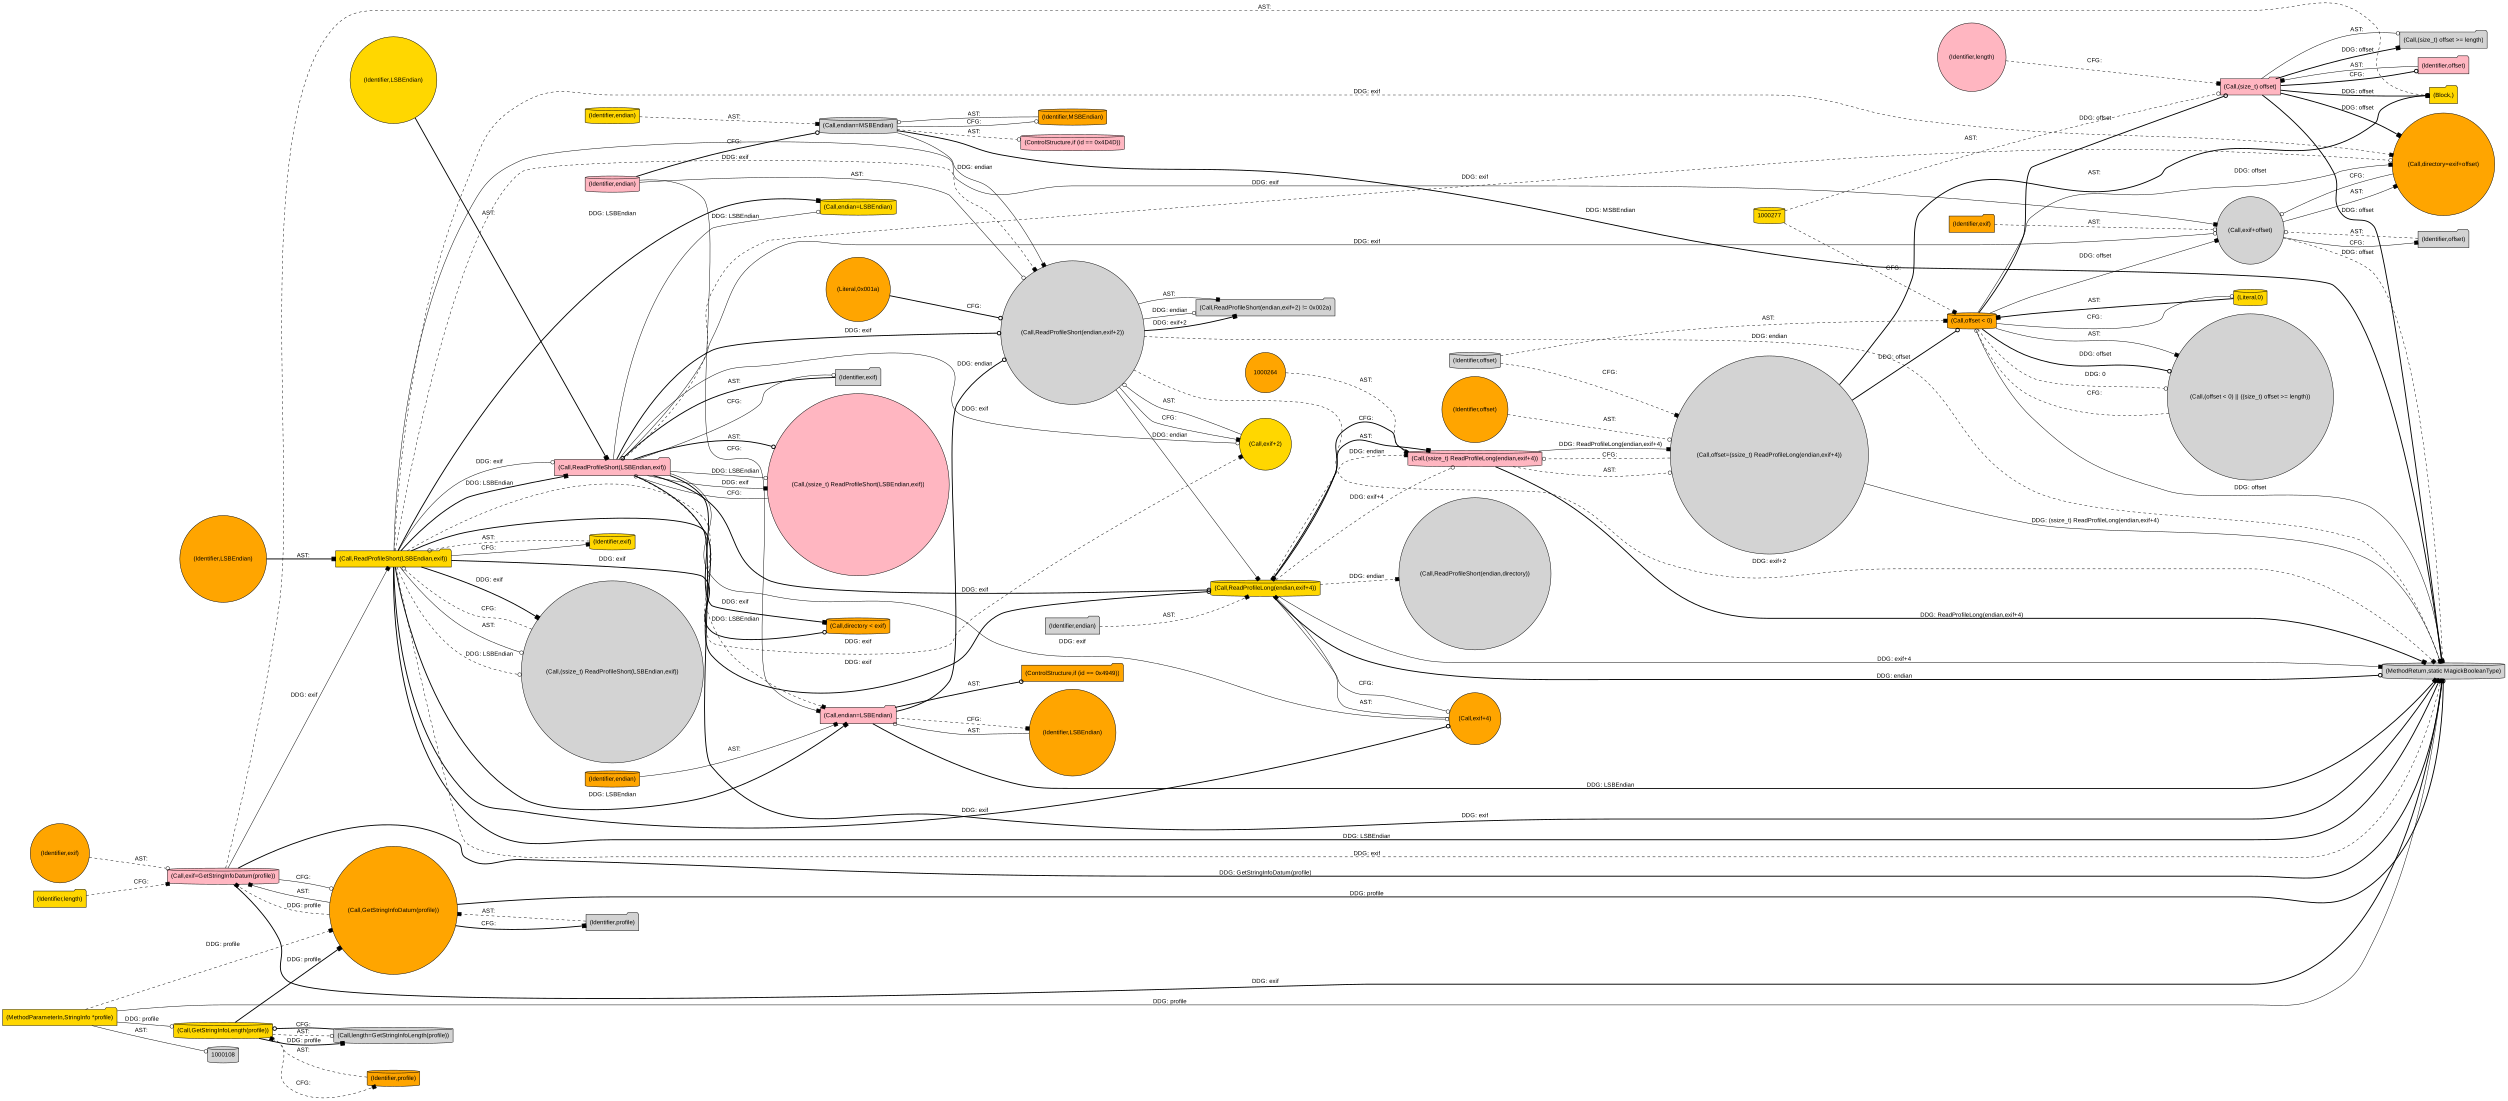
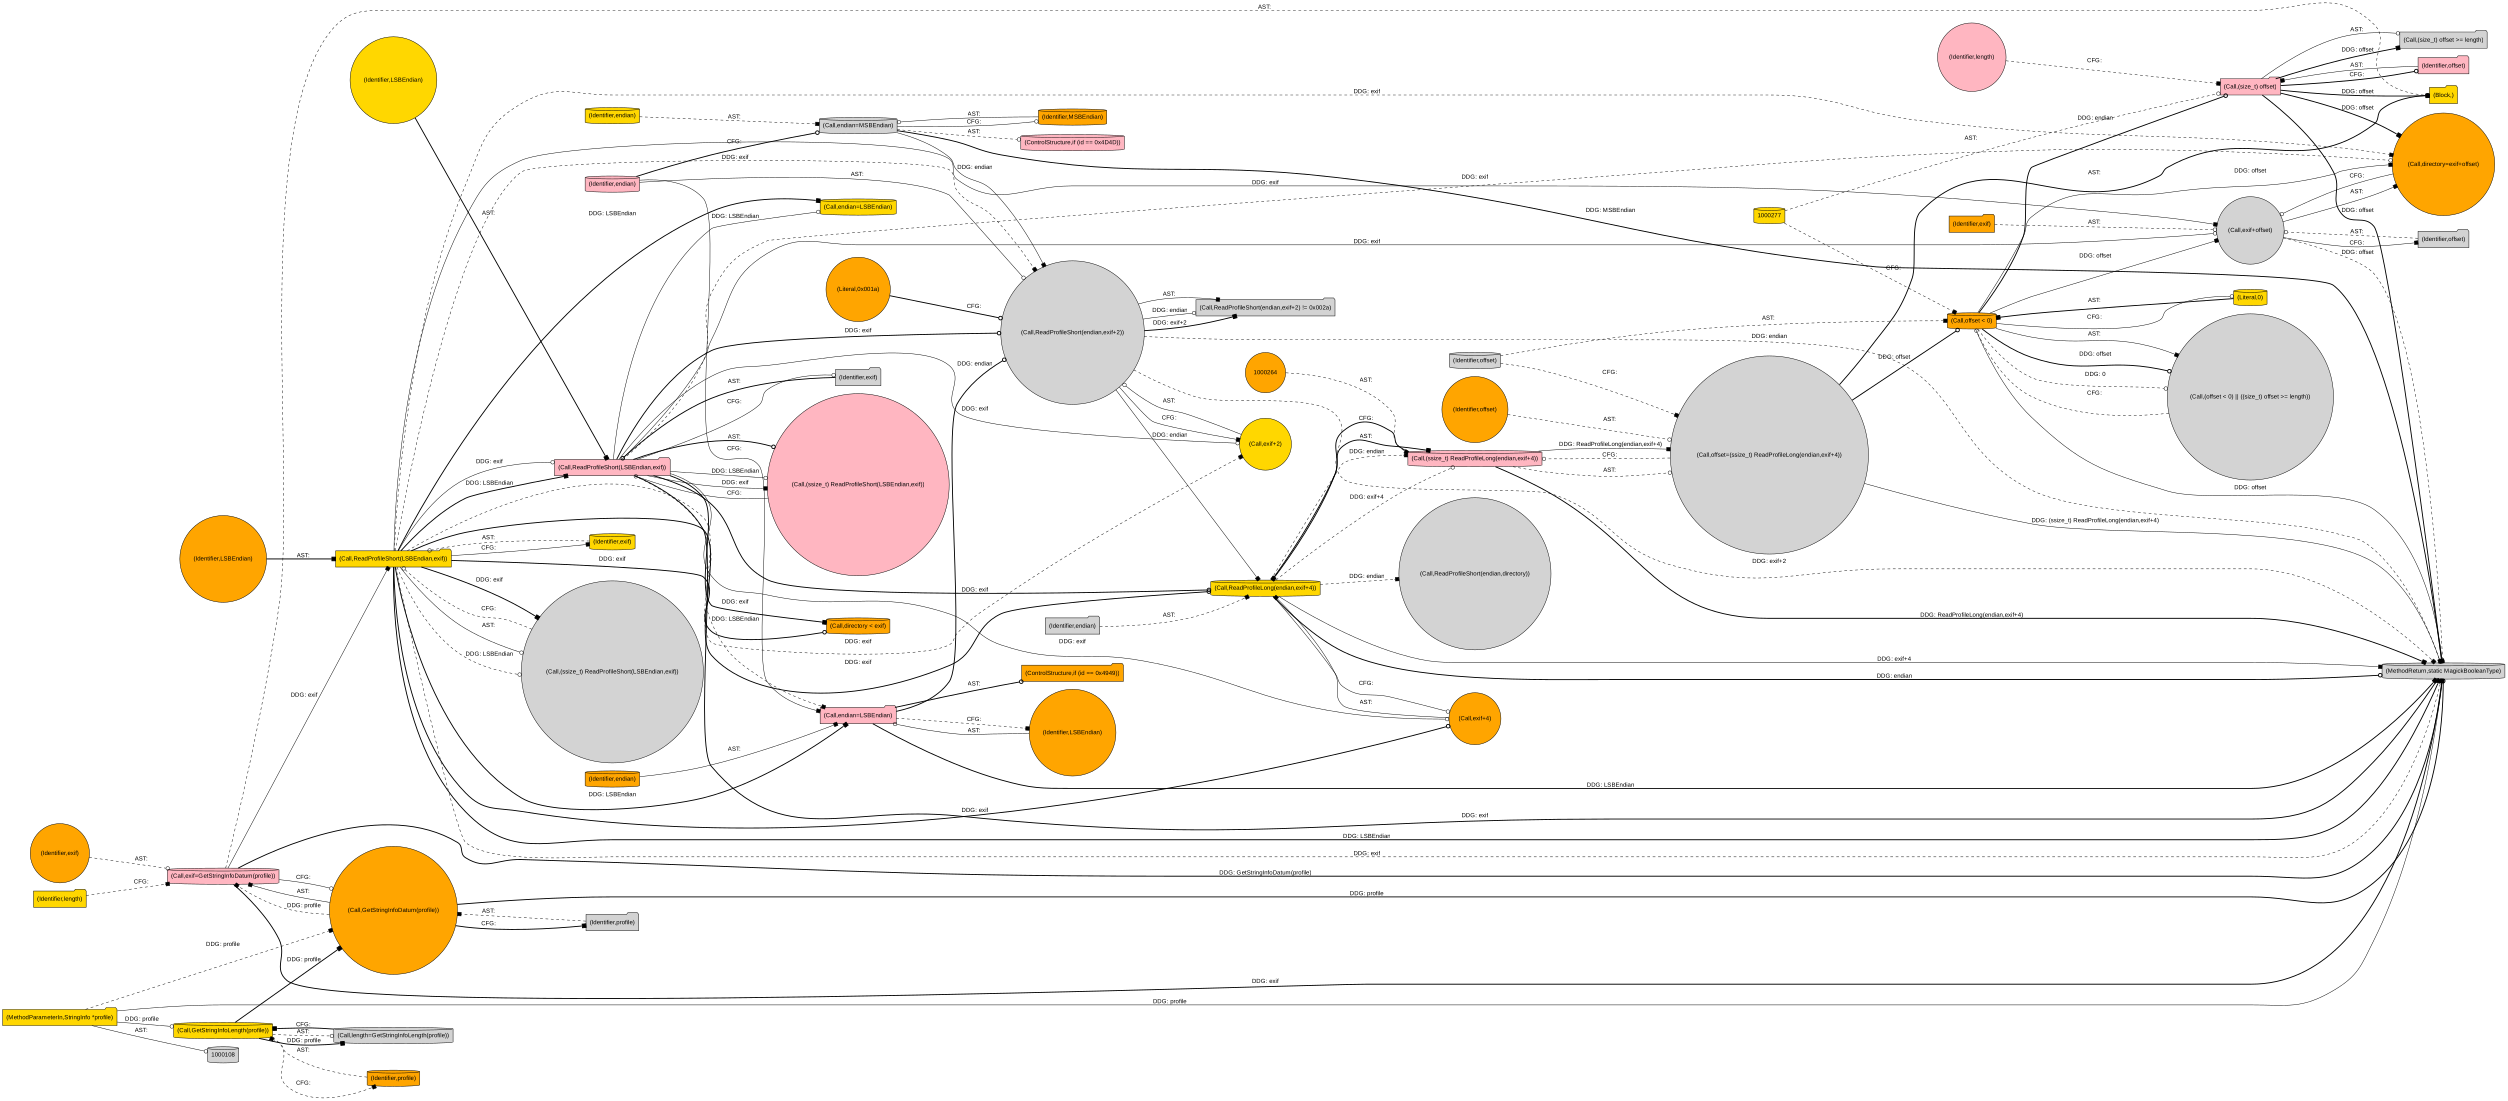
(2095, 118) -> (2095, 118)
(305, 1028) -> (306, 1028)
